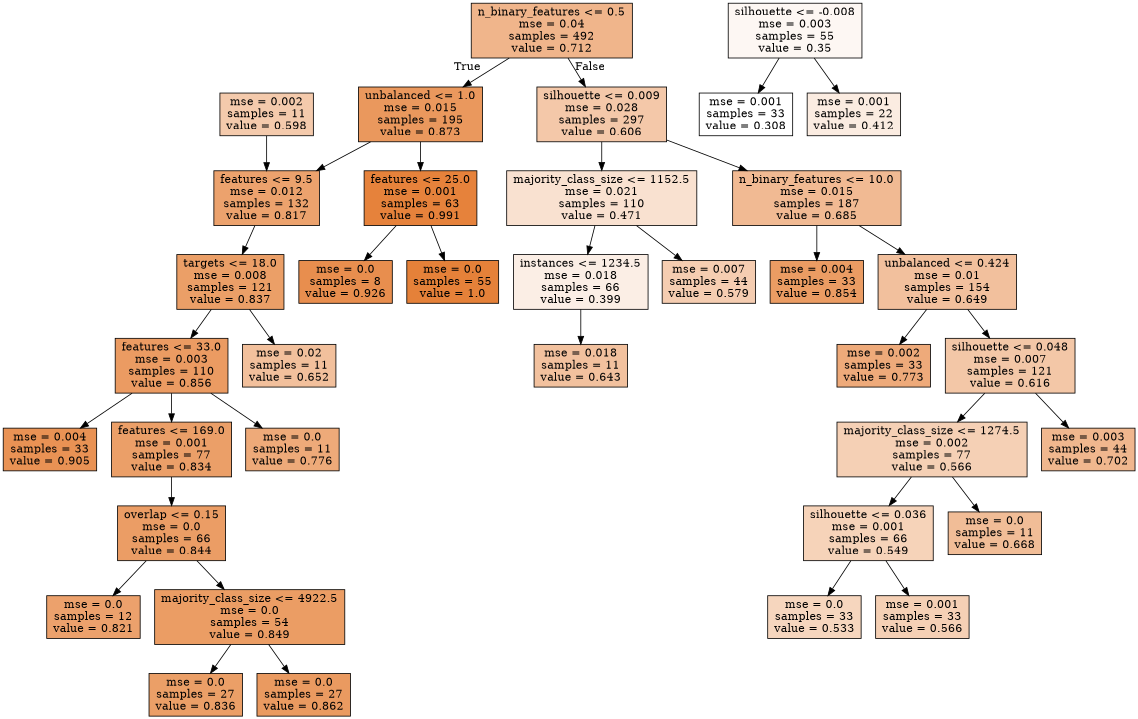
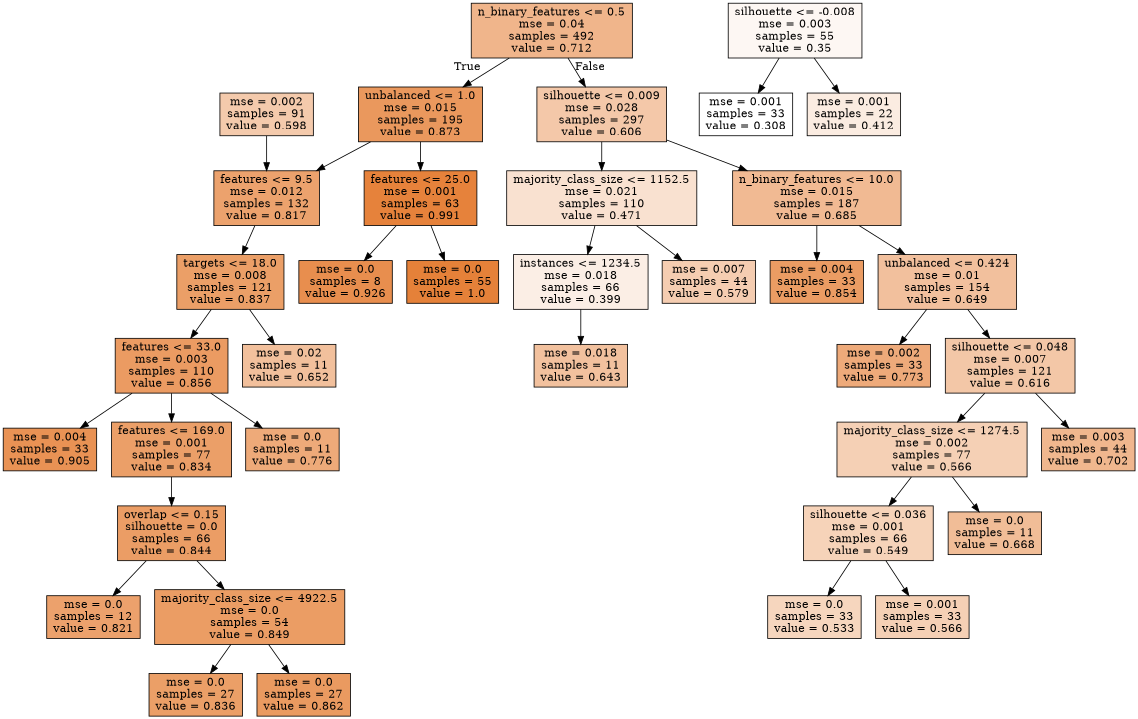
(267, 114) -> (267, 114)
(172, 533) -> (172, 533)
